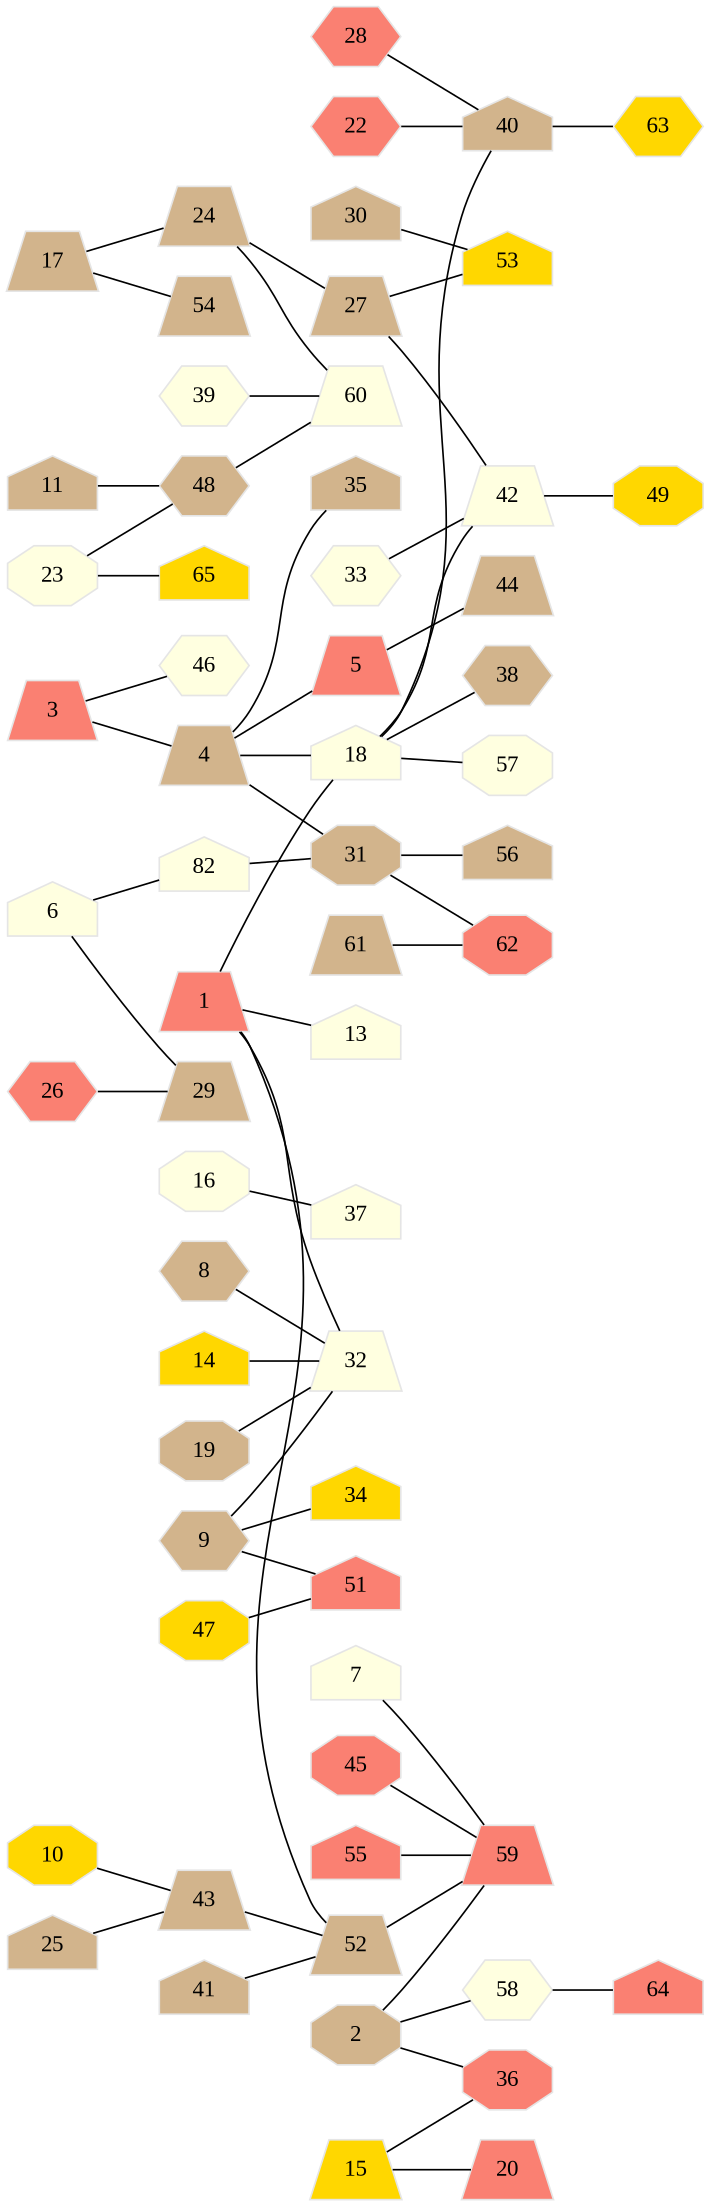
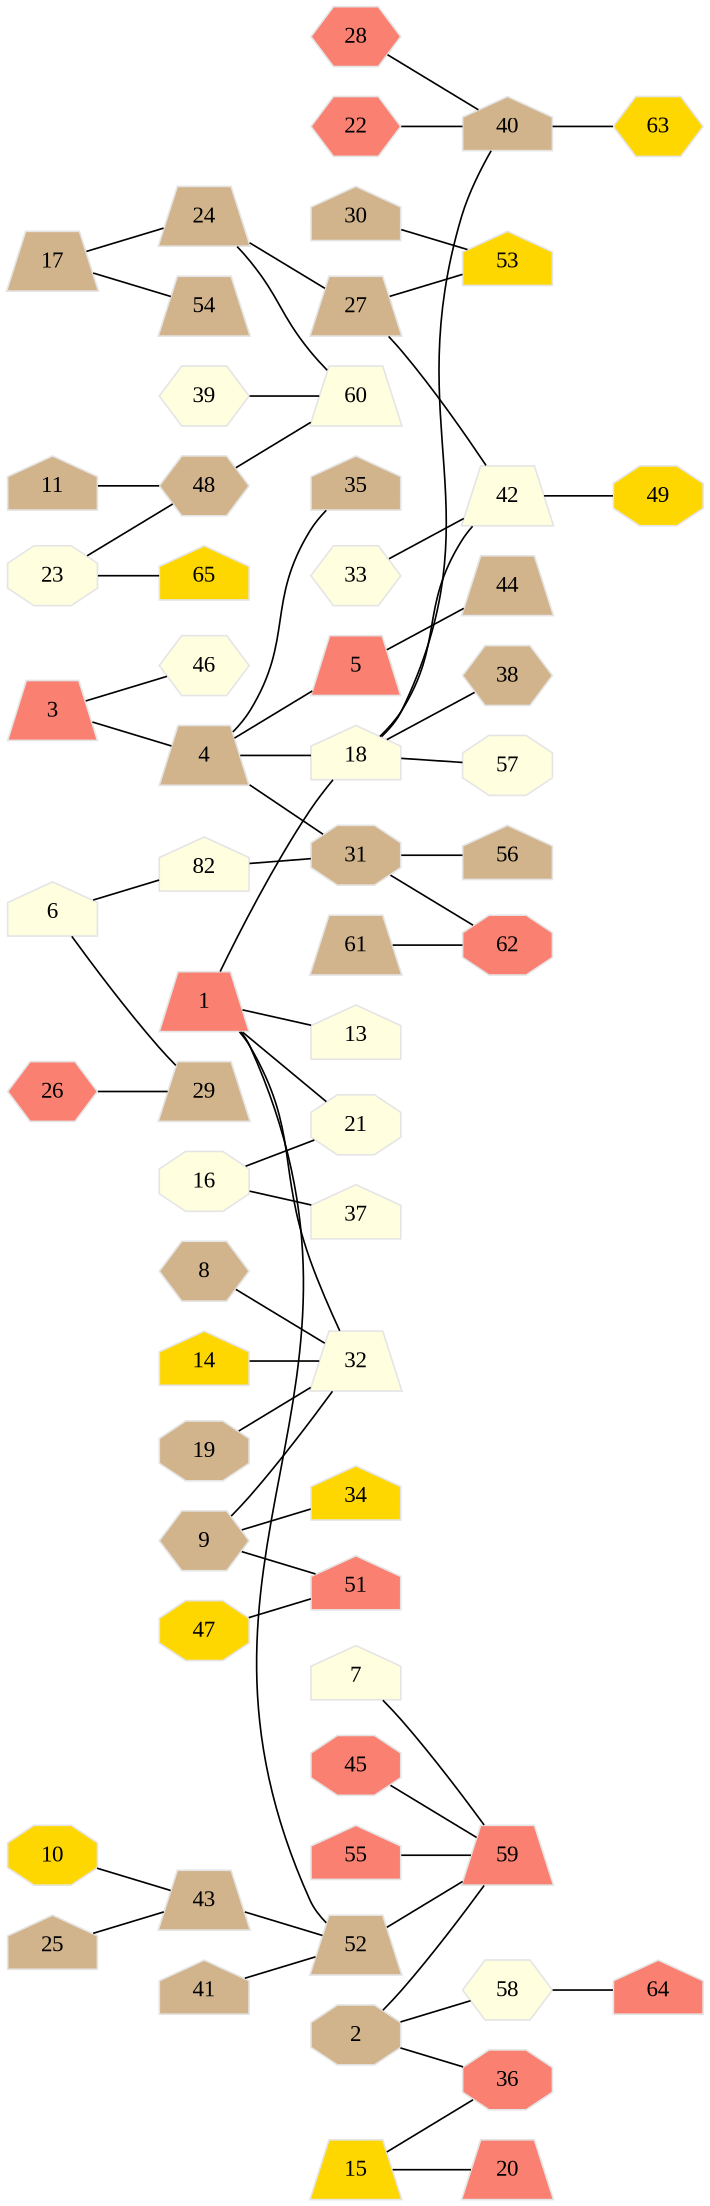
none -> (356, 1125)
